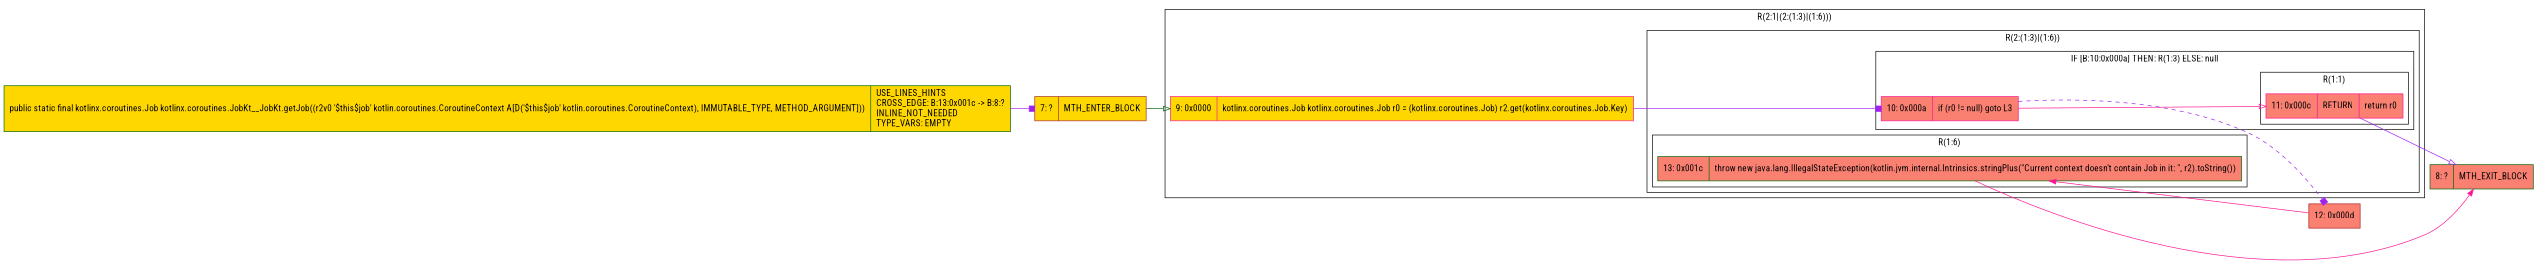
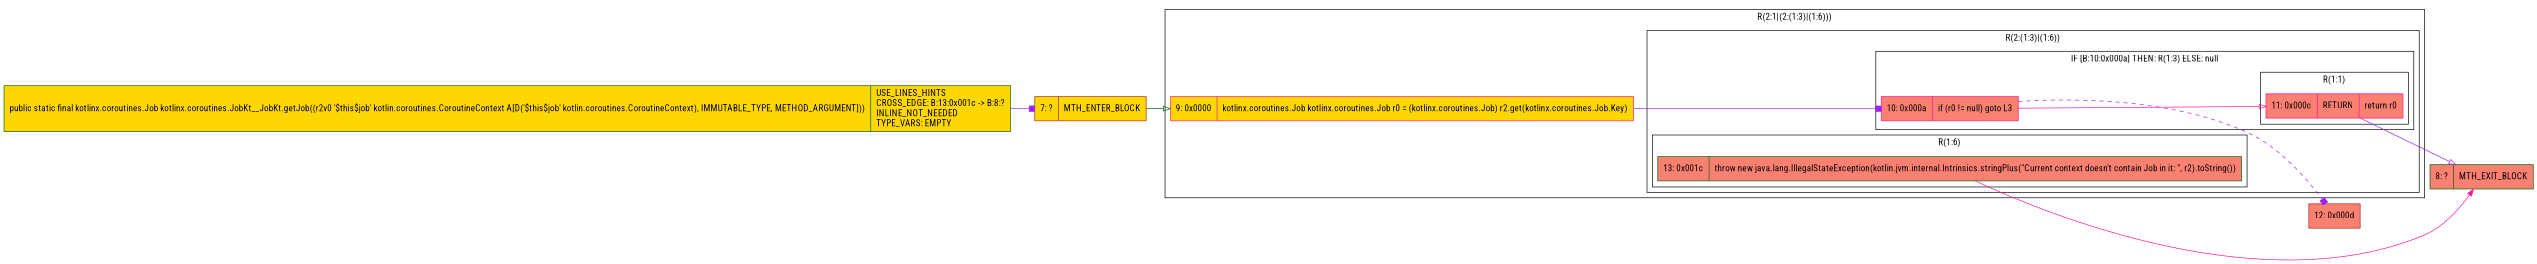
(2220, 202) -> none
